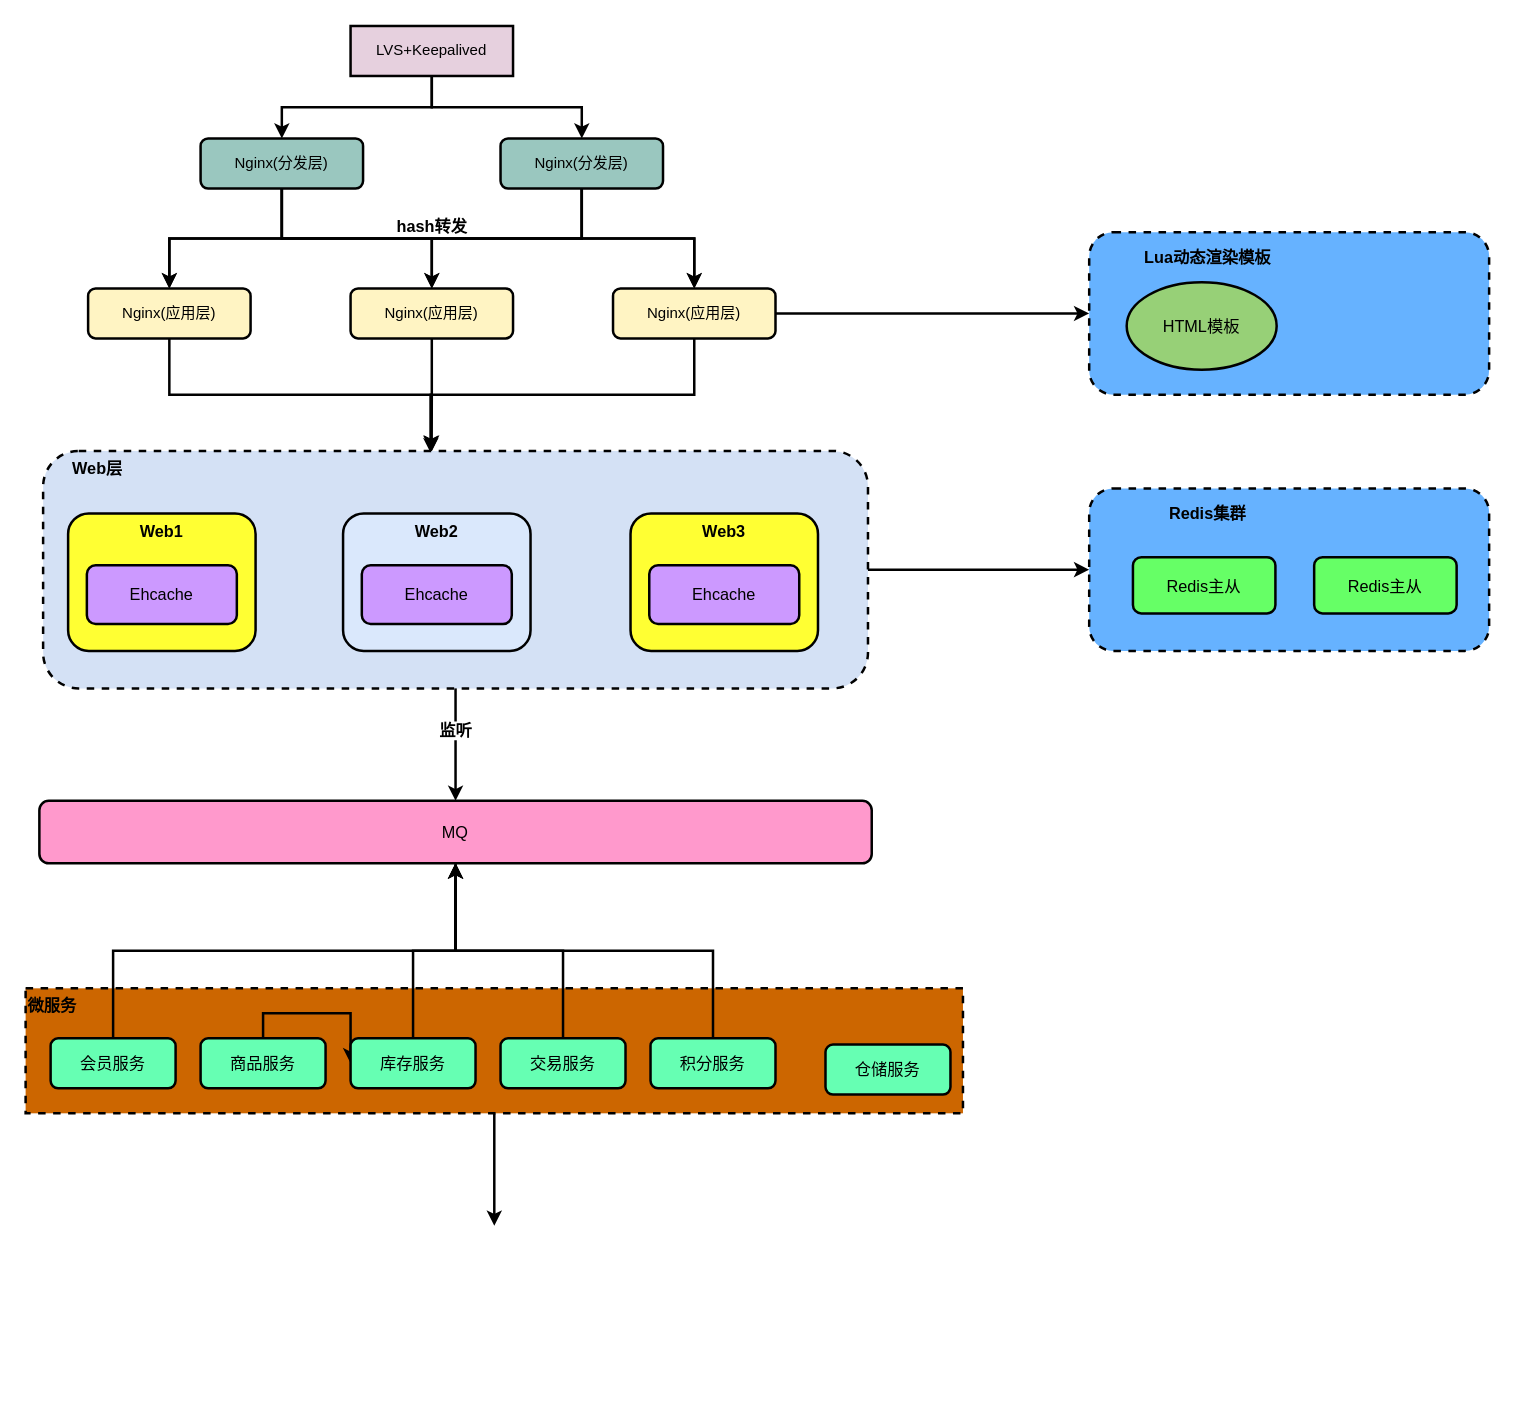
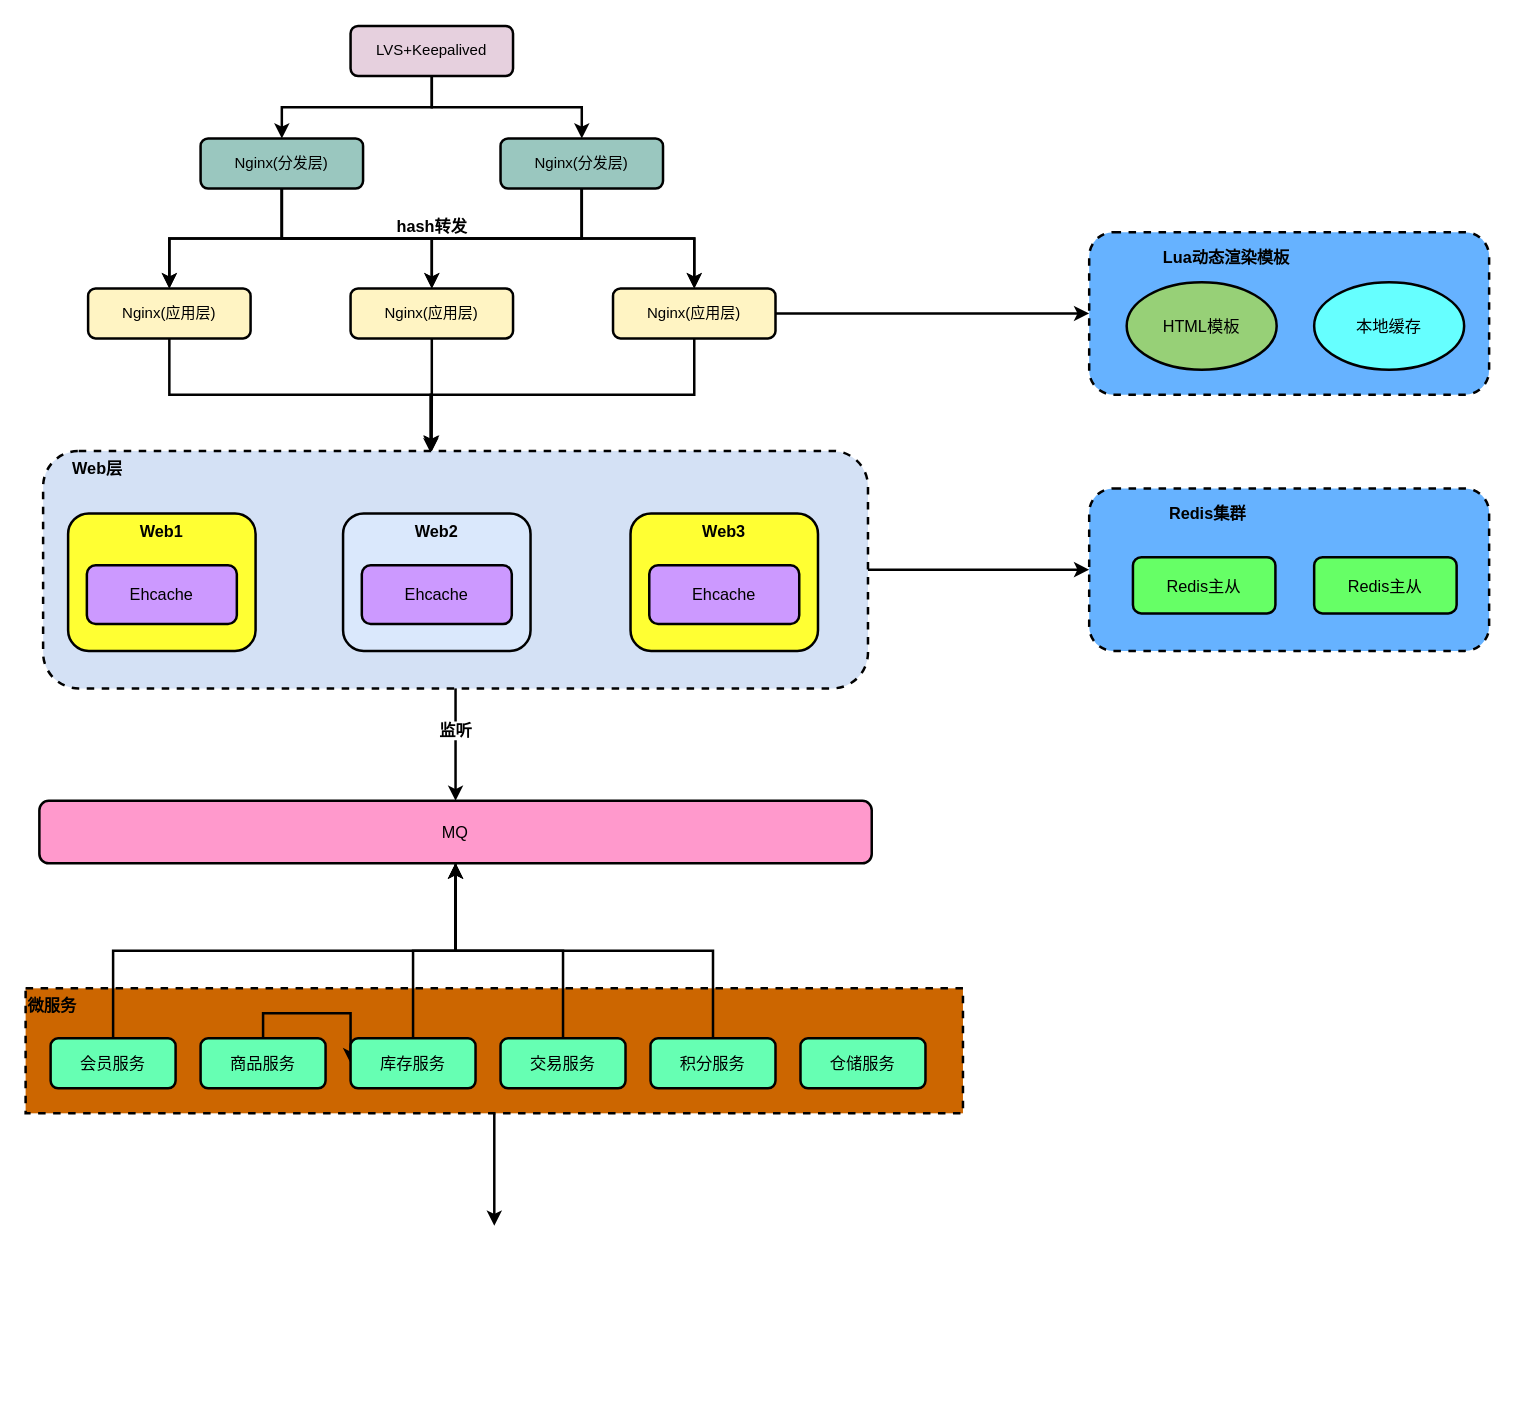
(432, 51) -> (432, 51)
(1208, 257) -> (1227, 257)
none -> (1389, 326)
(888, 1069) -> (863, 1063)
